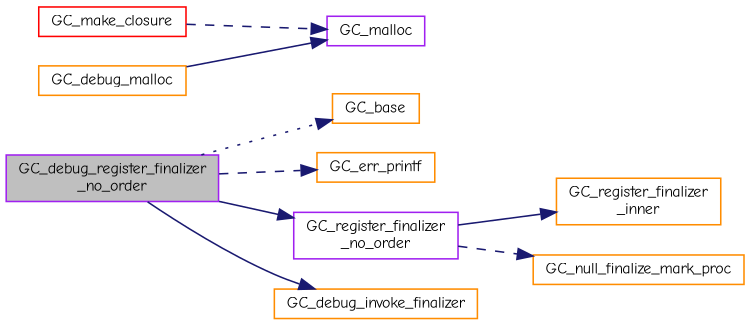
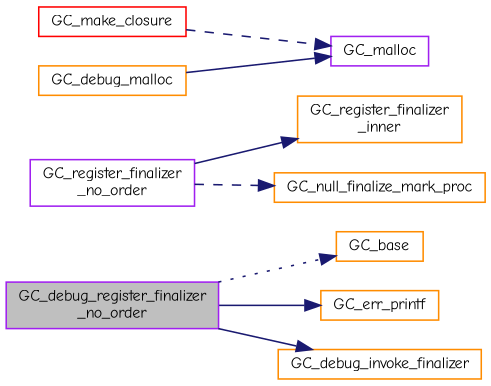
(260, 172) -> (262, 305)
(249, 208) -> none
